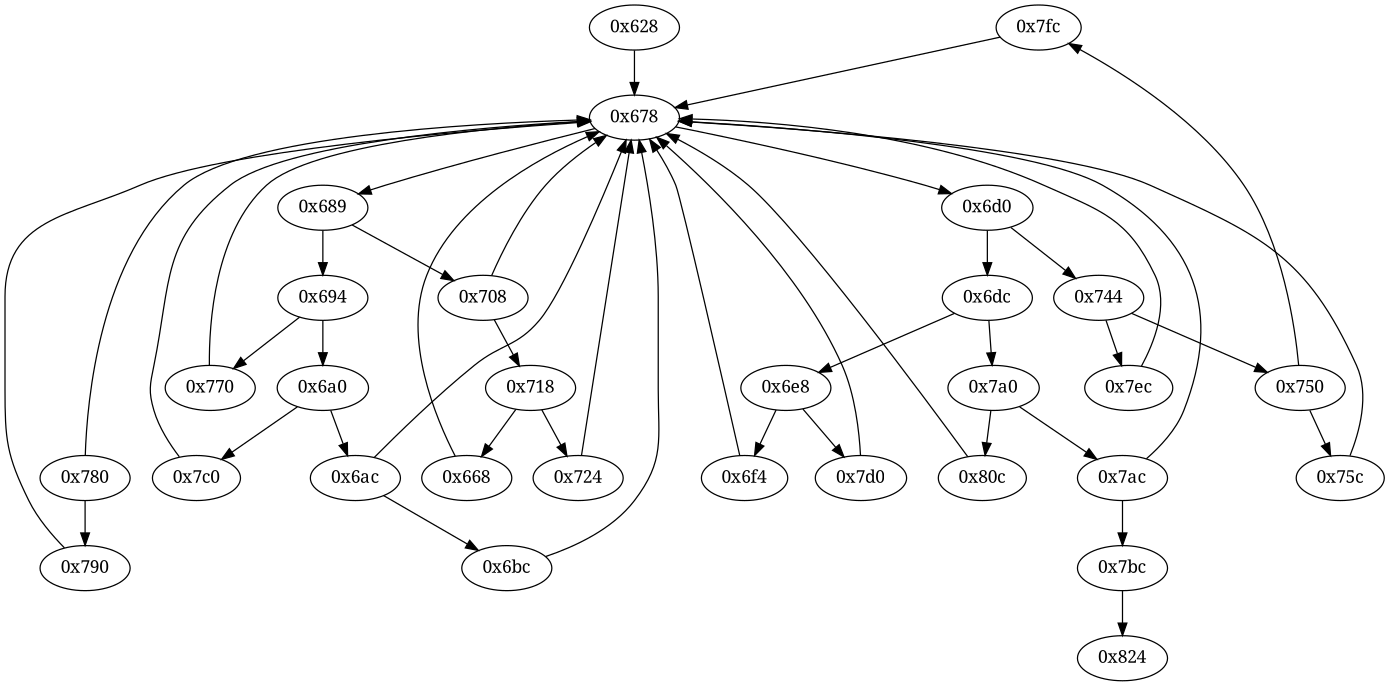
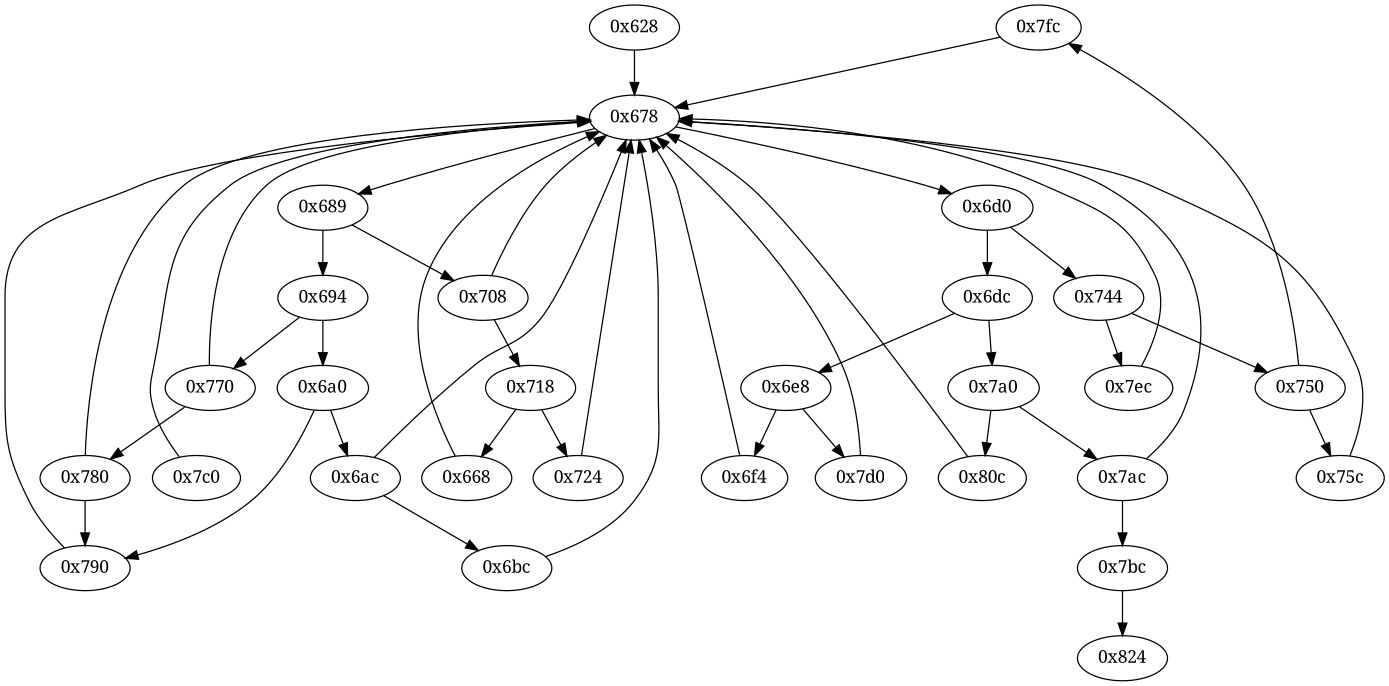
none -> (153, 429)
(265, 430) -> (245, 505)
